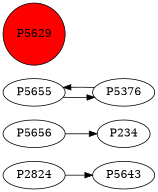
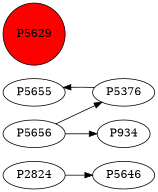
(75, 98) -> (75, 115)
(124, 134) -> (124, 134)
(124, 175) -> (124, 175)
